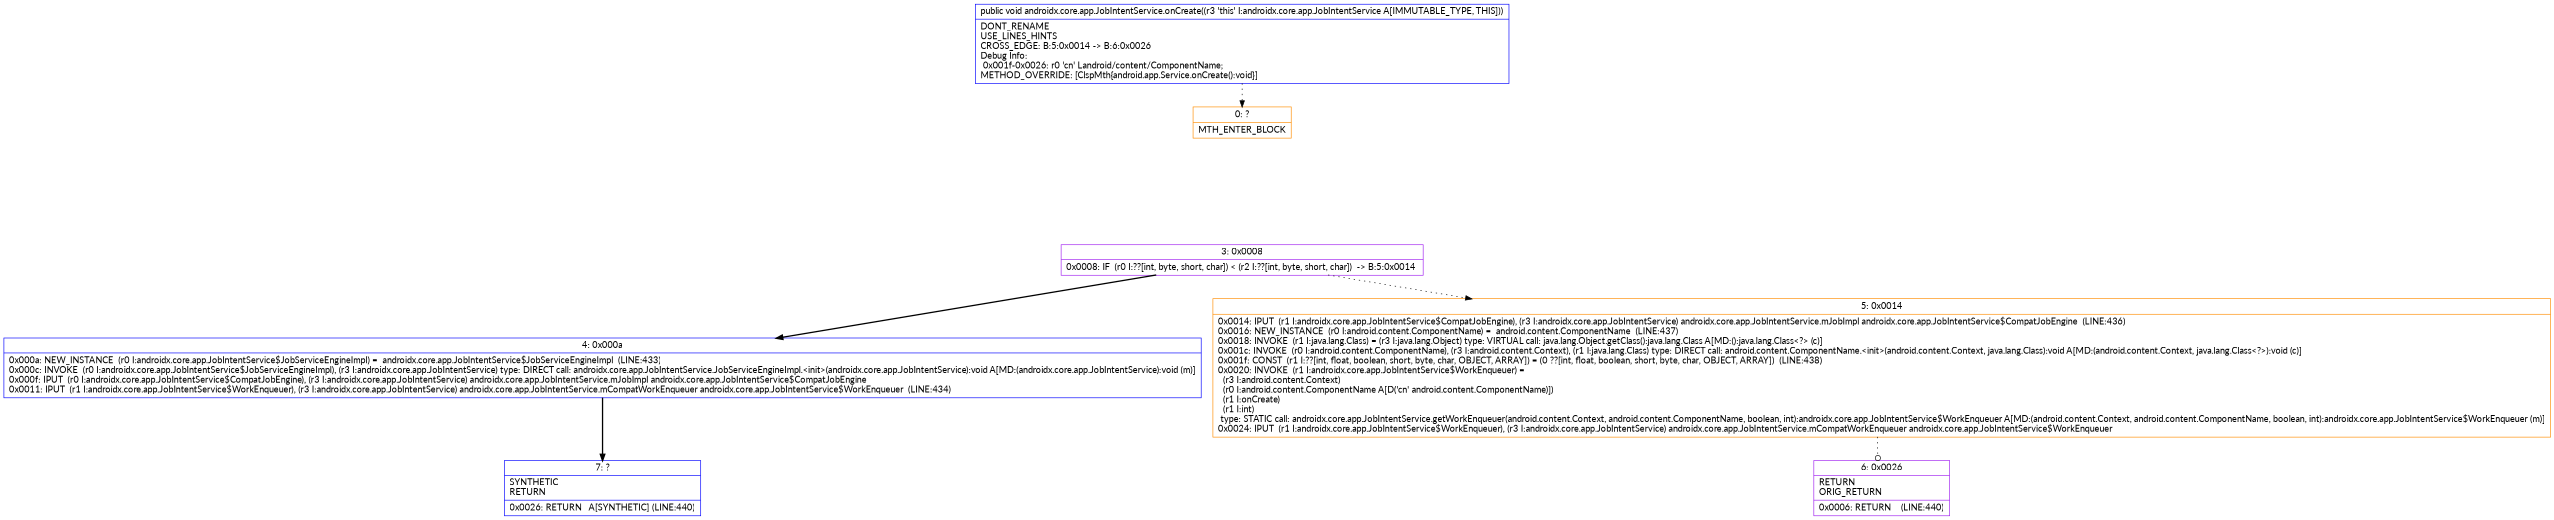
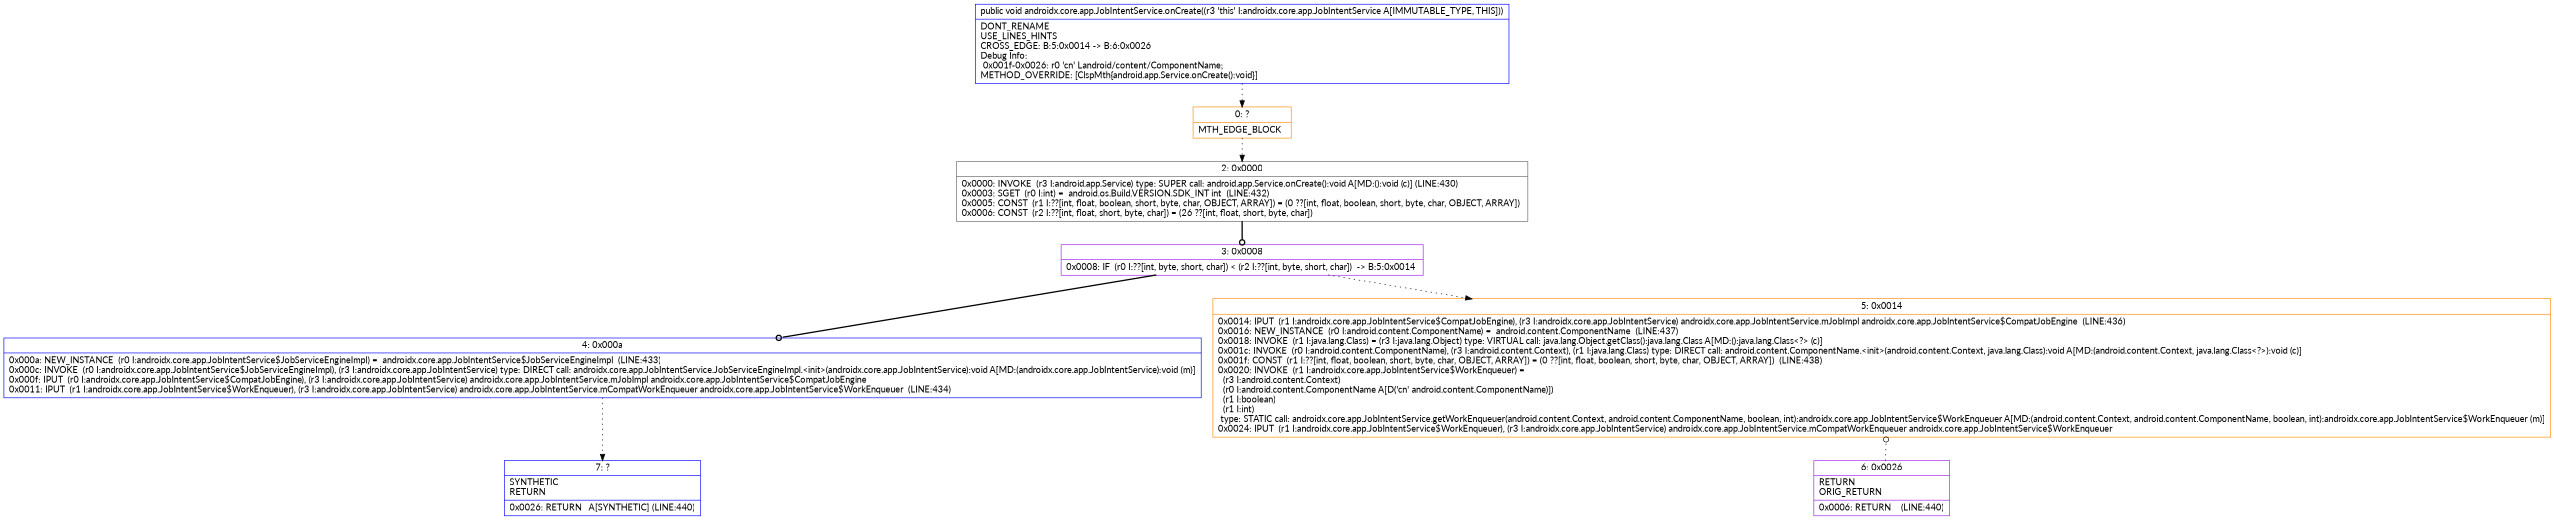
(1242, 130) -> (1240, 130)
none -> (1242, 191)
(970, 306) -> (970, 306)
(1249, 400) -> (1247, 400)
(603, 426) -> (603, 426)
(1878, 446) -> (1886, 451)
